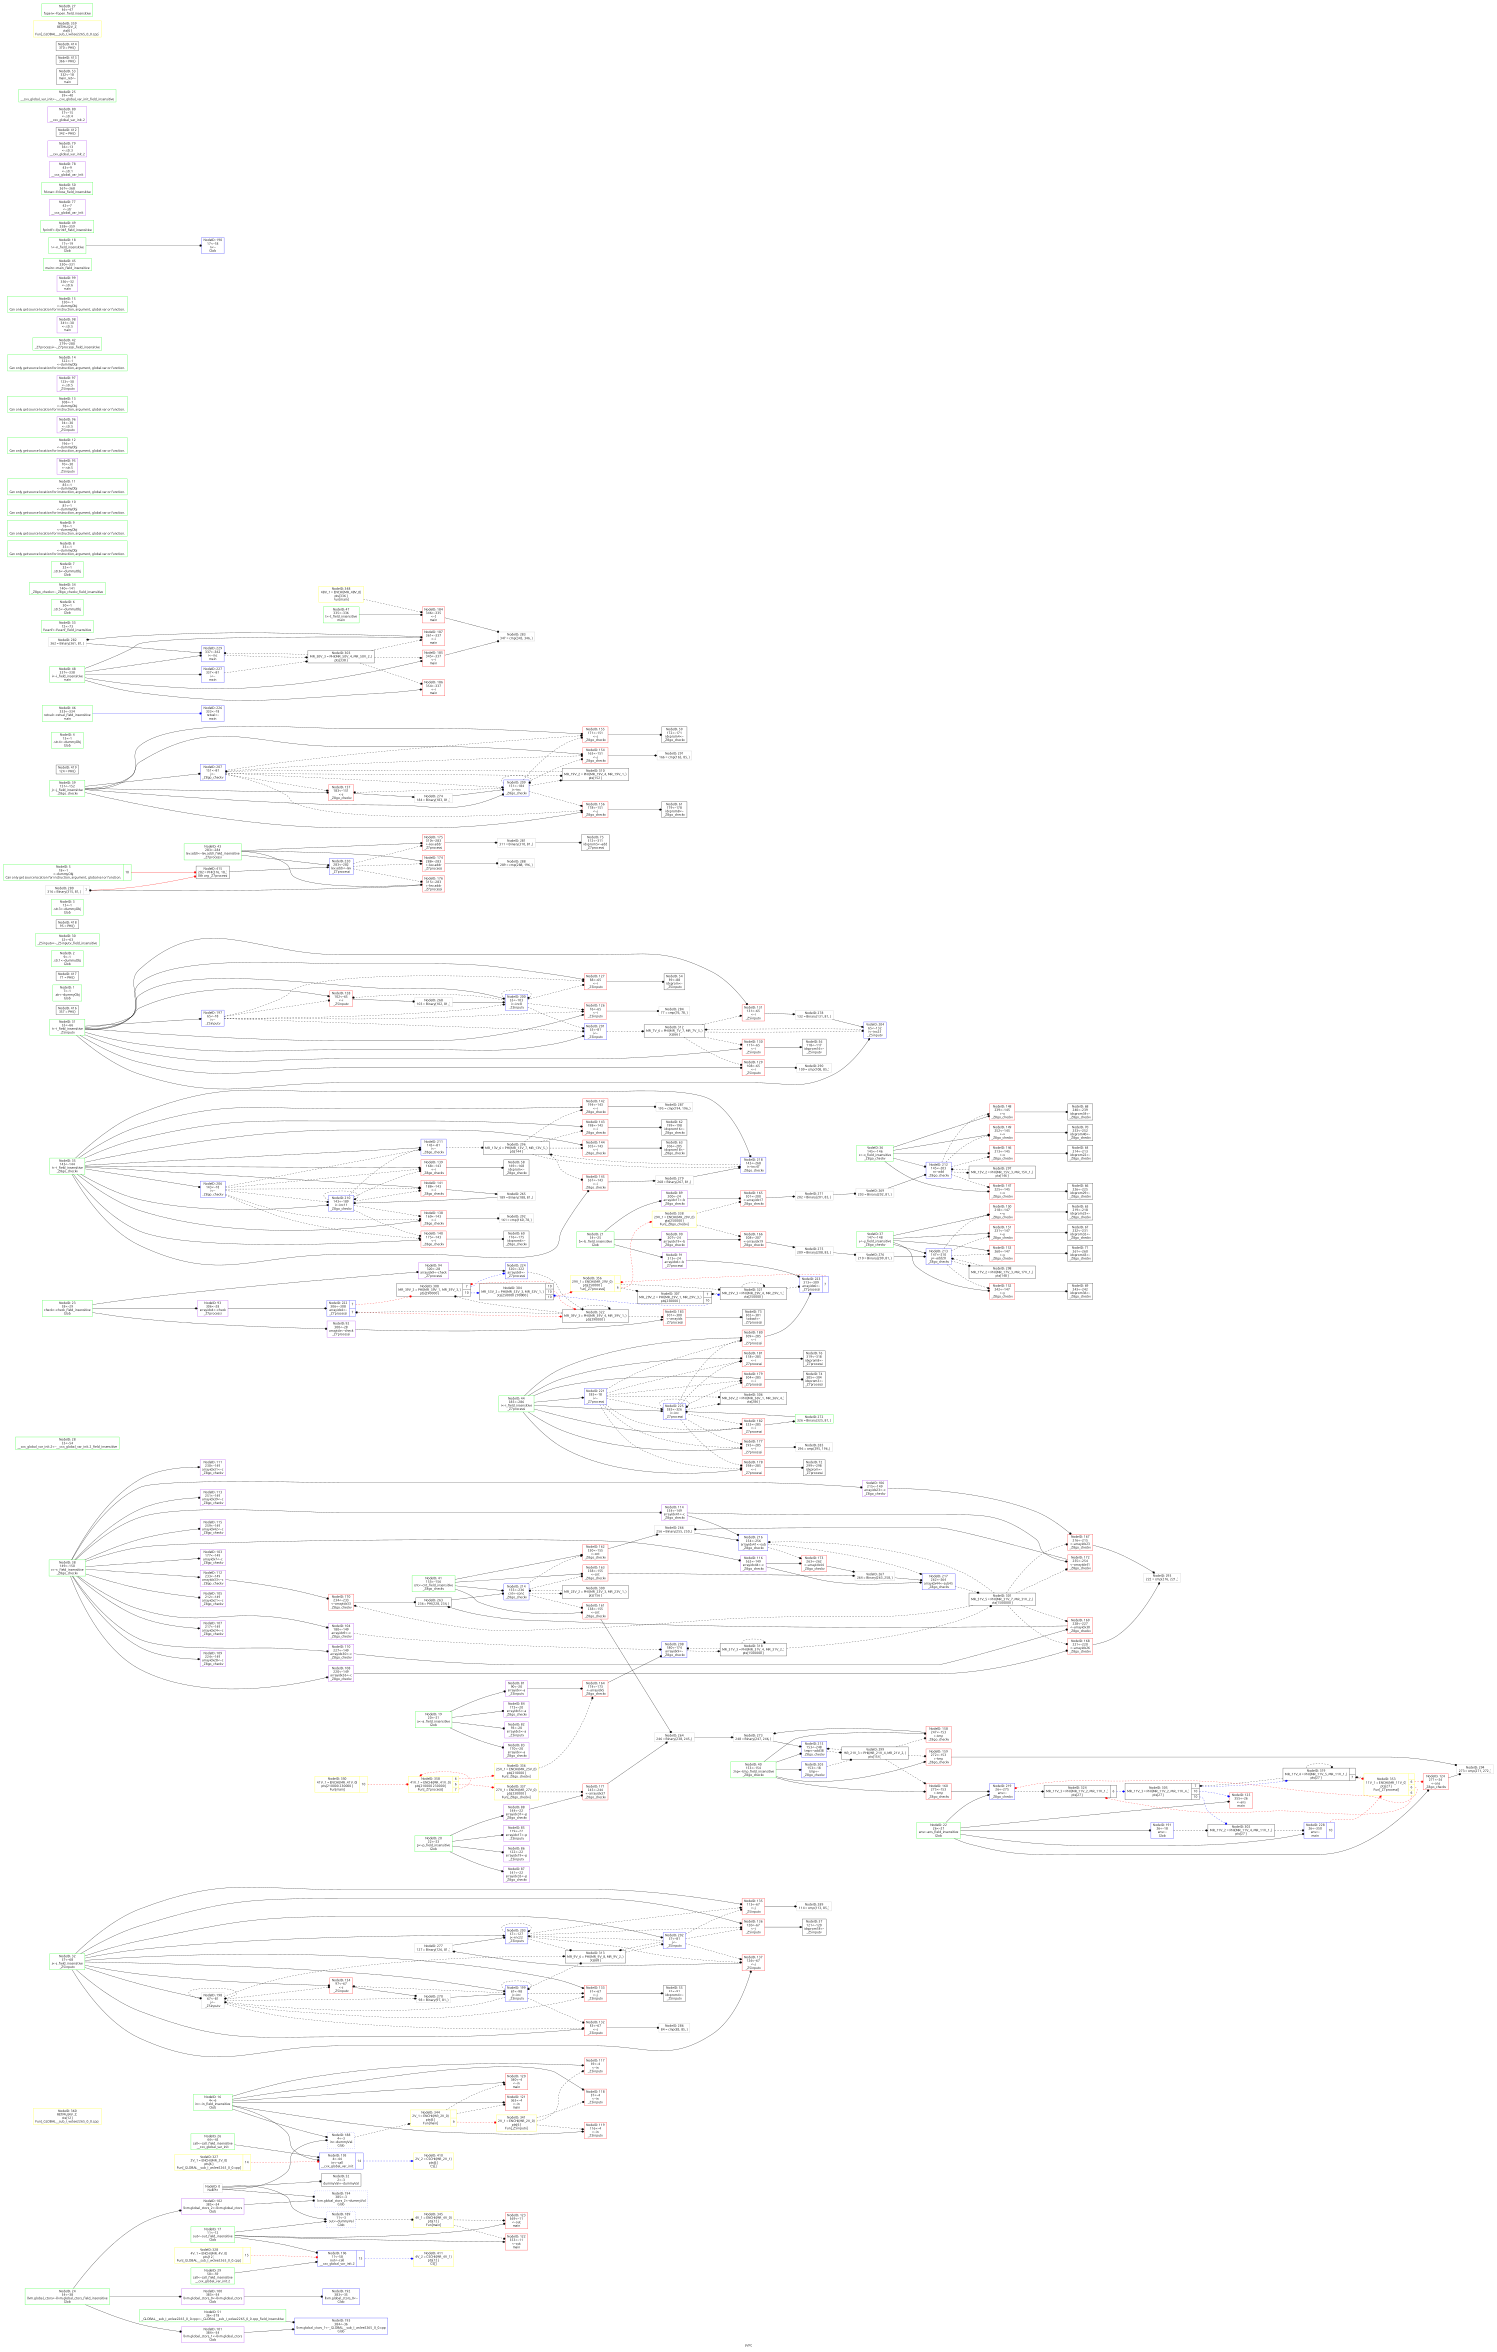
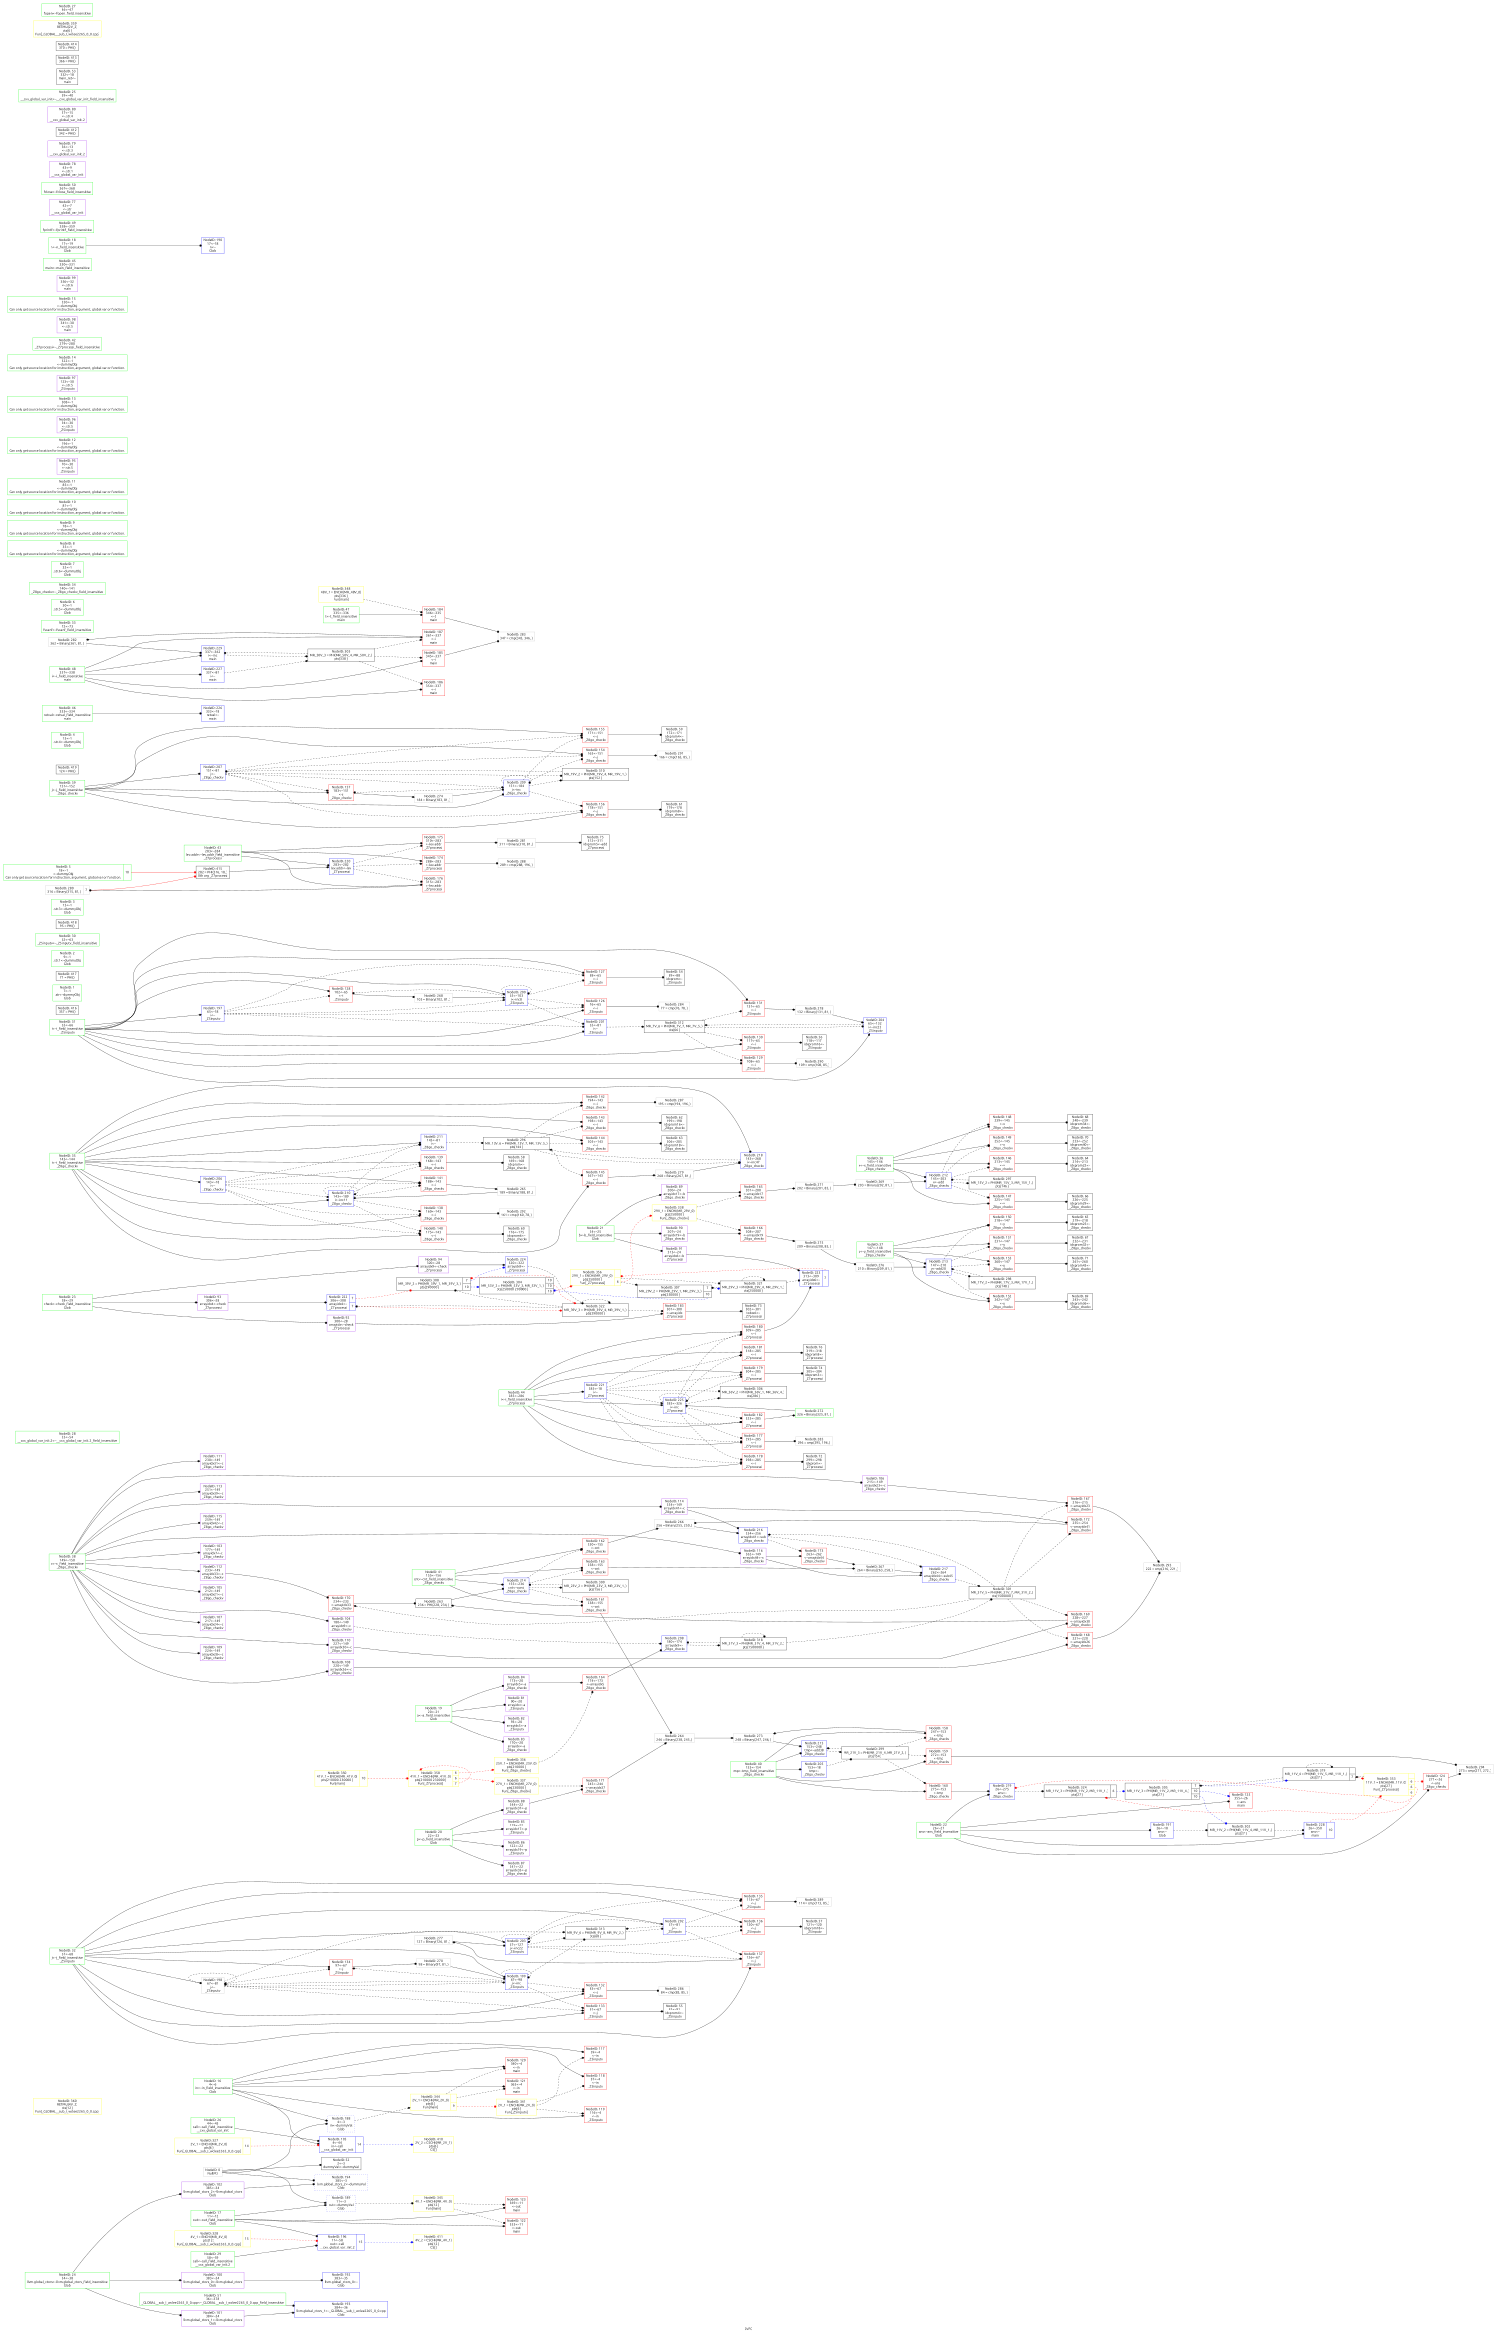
(146, 713) -> (146, 713)
(554, 1689) -> (554, 1683)
(319, 2000) -> (363, 1985)
